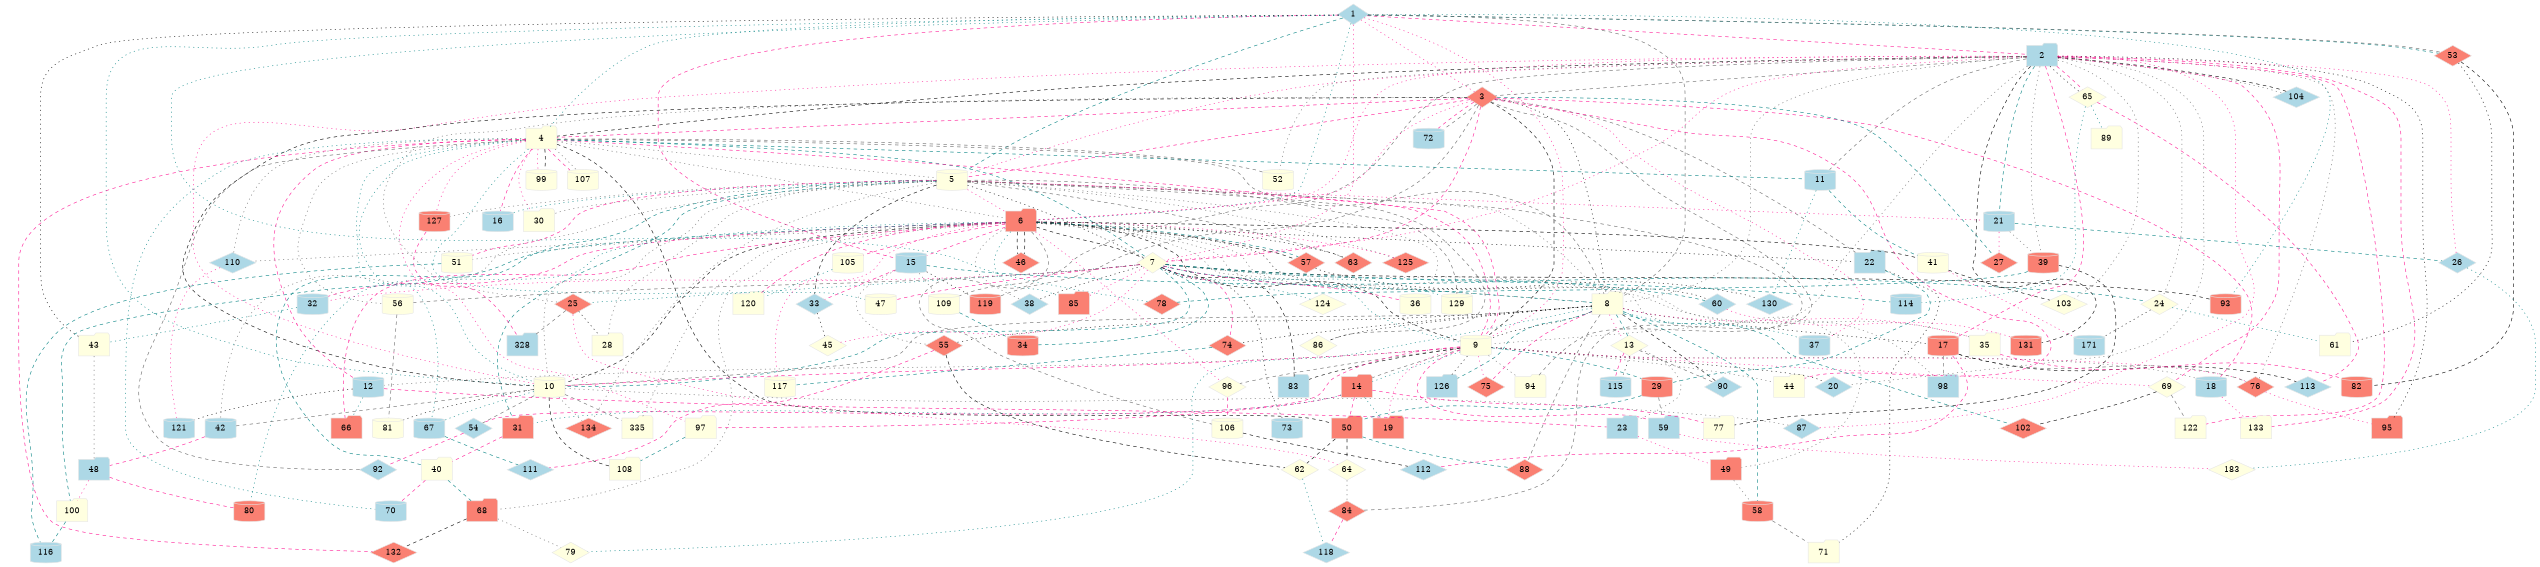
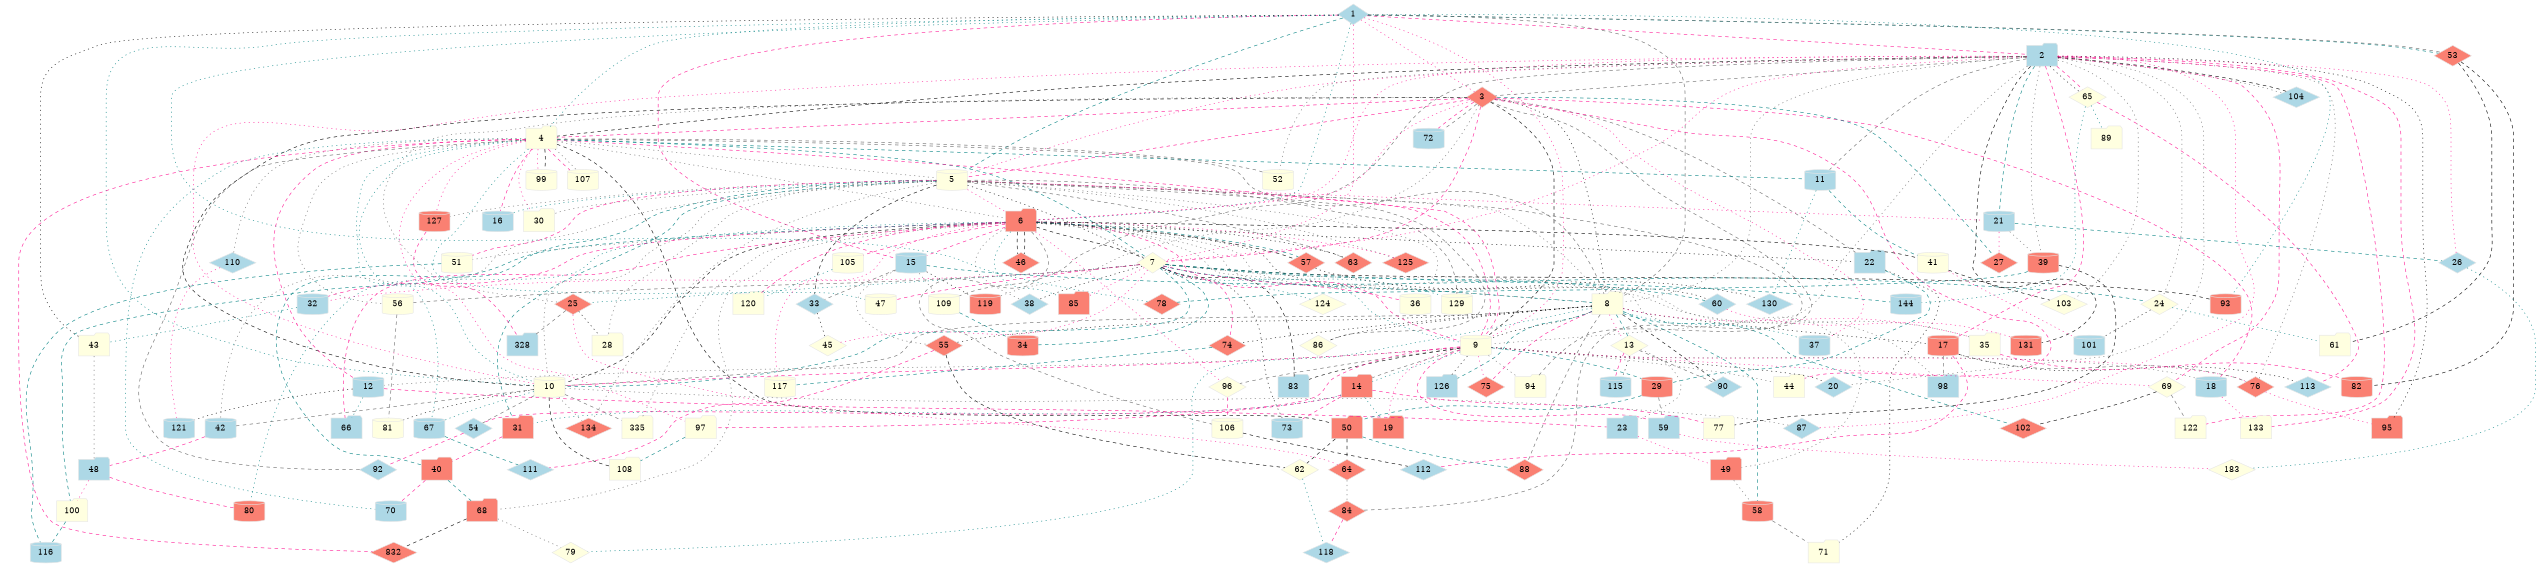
(1258, 230) -> (1258, 230)
(2492, 240) -> (2492, 240)
(535, 247) -> none
(1169, 250) -> (1169, 250)
(848, 290) -> (848, 290)
(1906, 304) -> (1906, 304)
(2089, 346) -> (2089, 346)
(2204, 368) -> (2204, 368)
(1352, 408) -> (1322, 408)
(347, 428) -> (347, 428)
(437, 470) -> (437, 470)
(1347, 470) -> (1347, 470)
(394, 553) -> (394, 553)
